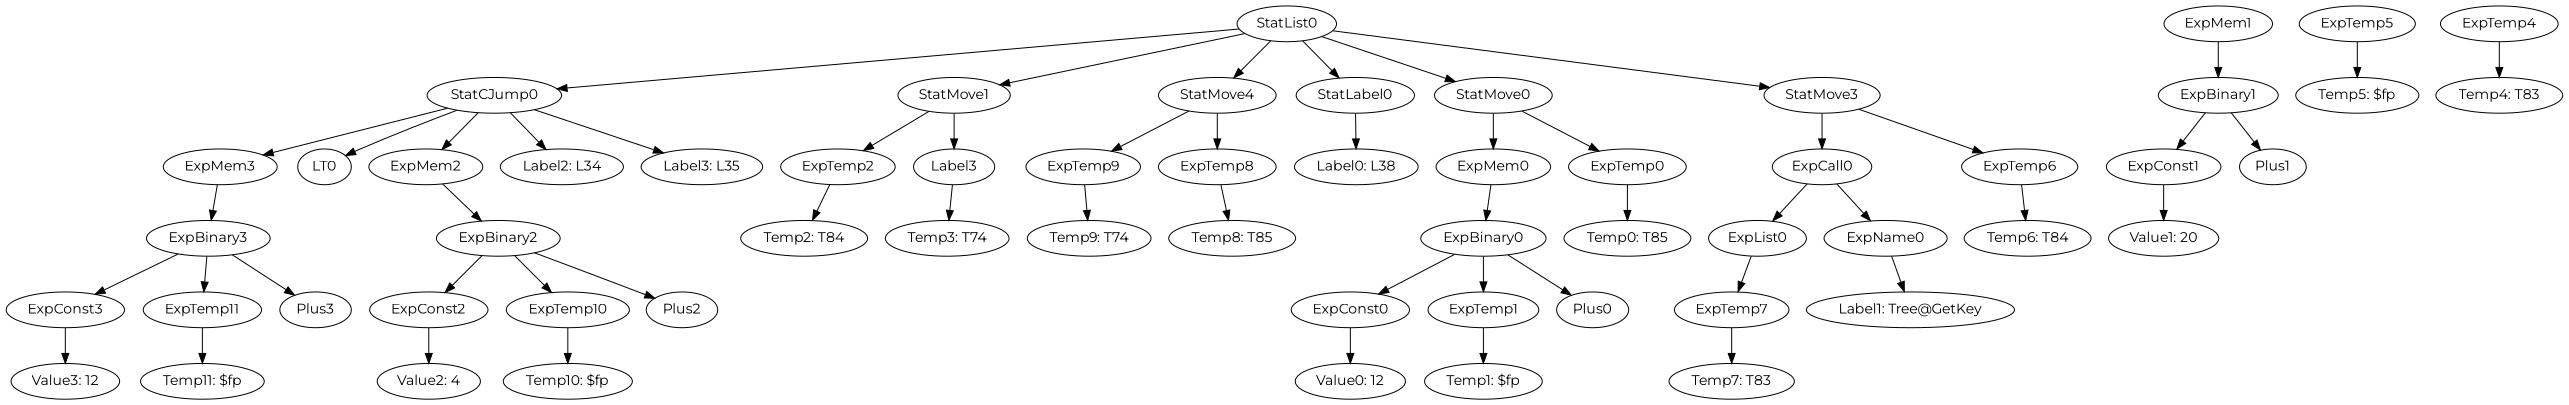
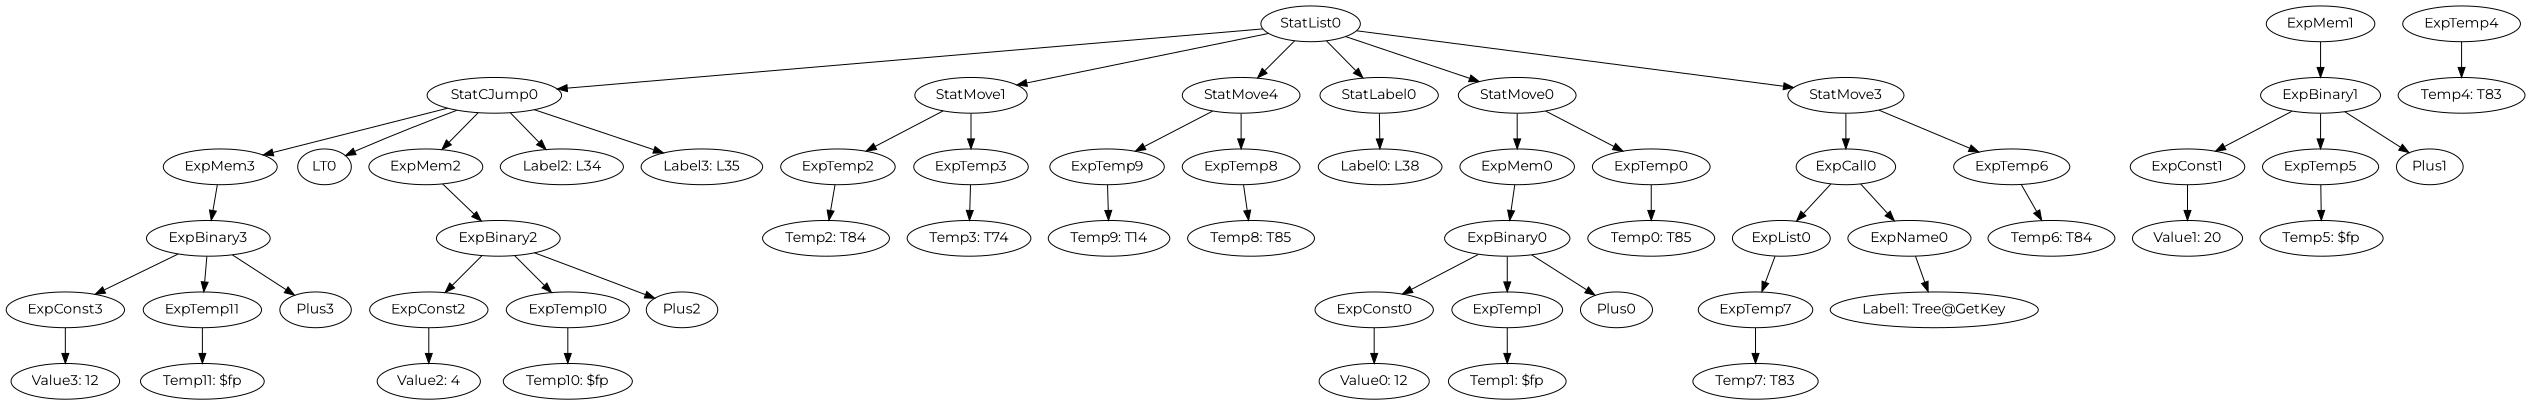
none -> (2321, 126)
(954, 167) -> (971, 167)
(1089, 238) -> (1109, 238)
